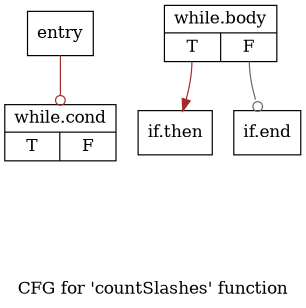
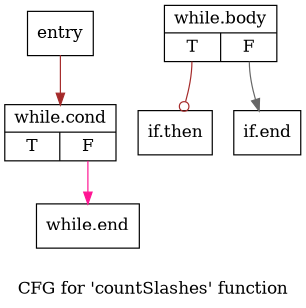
(60, 75) -> (60, 75)
(251, 81) -> (251, 81)
(190, 82) -> (190, 82)
none -> (88, 226)
